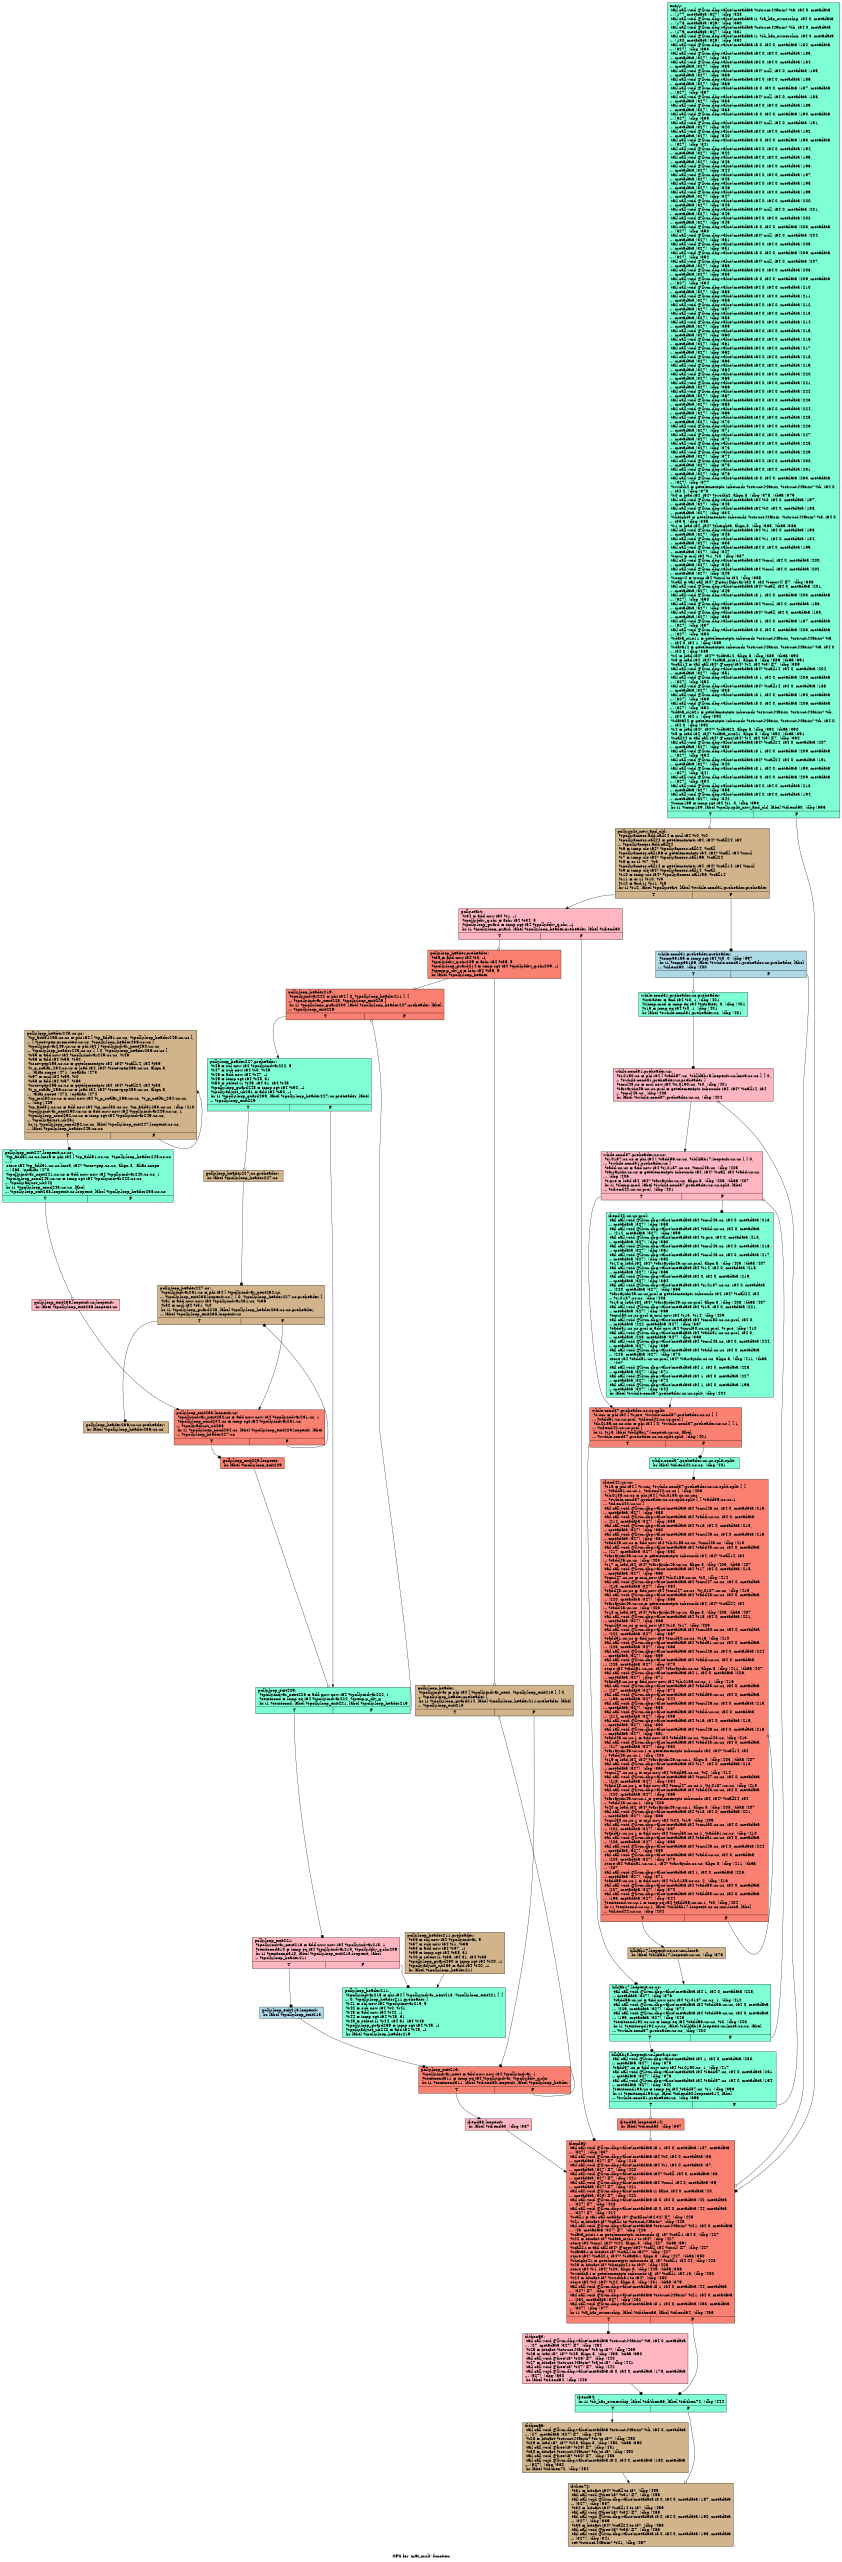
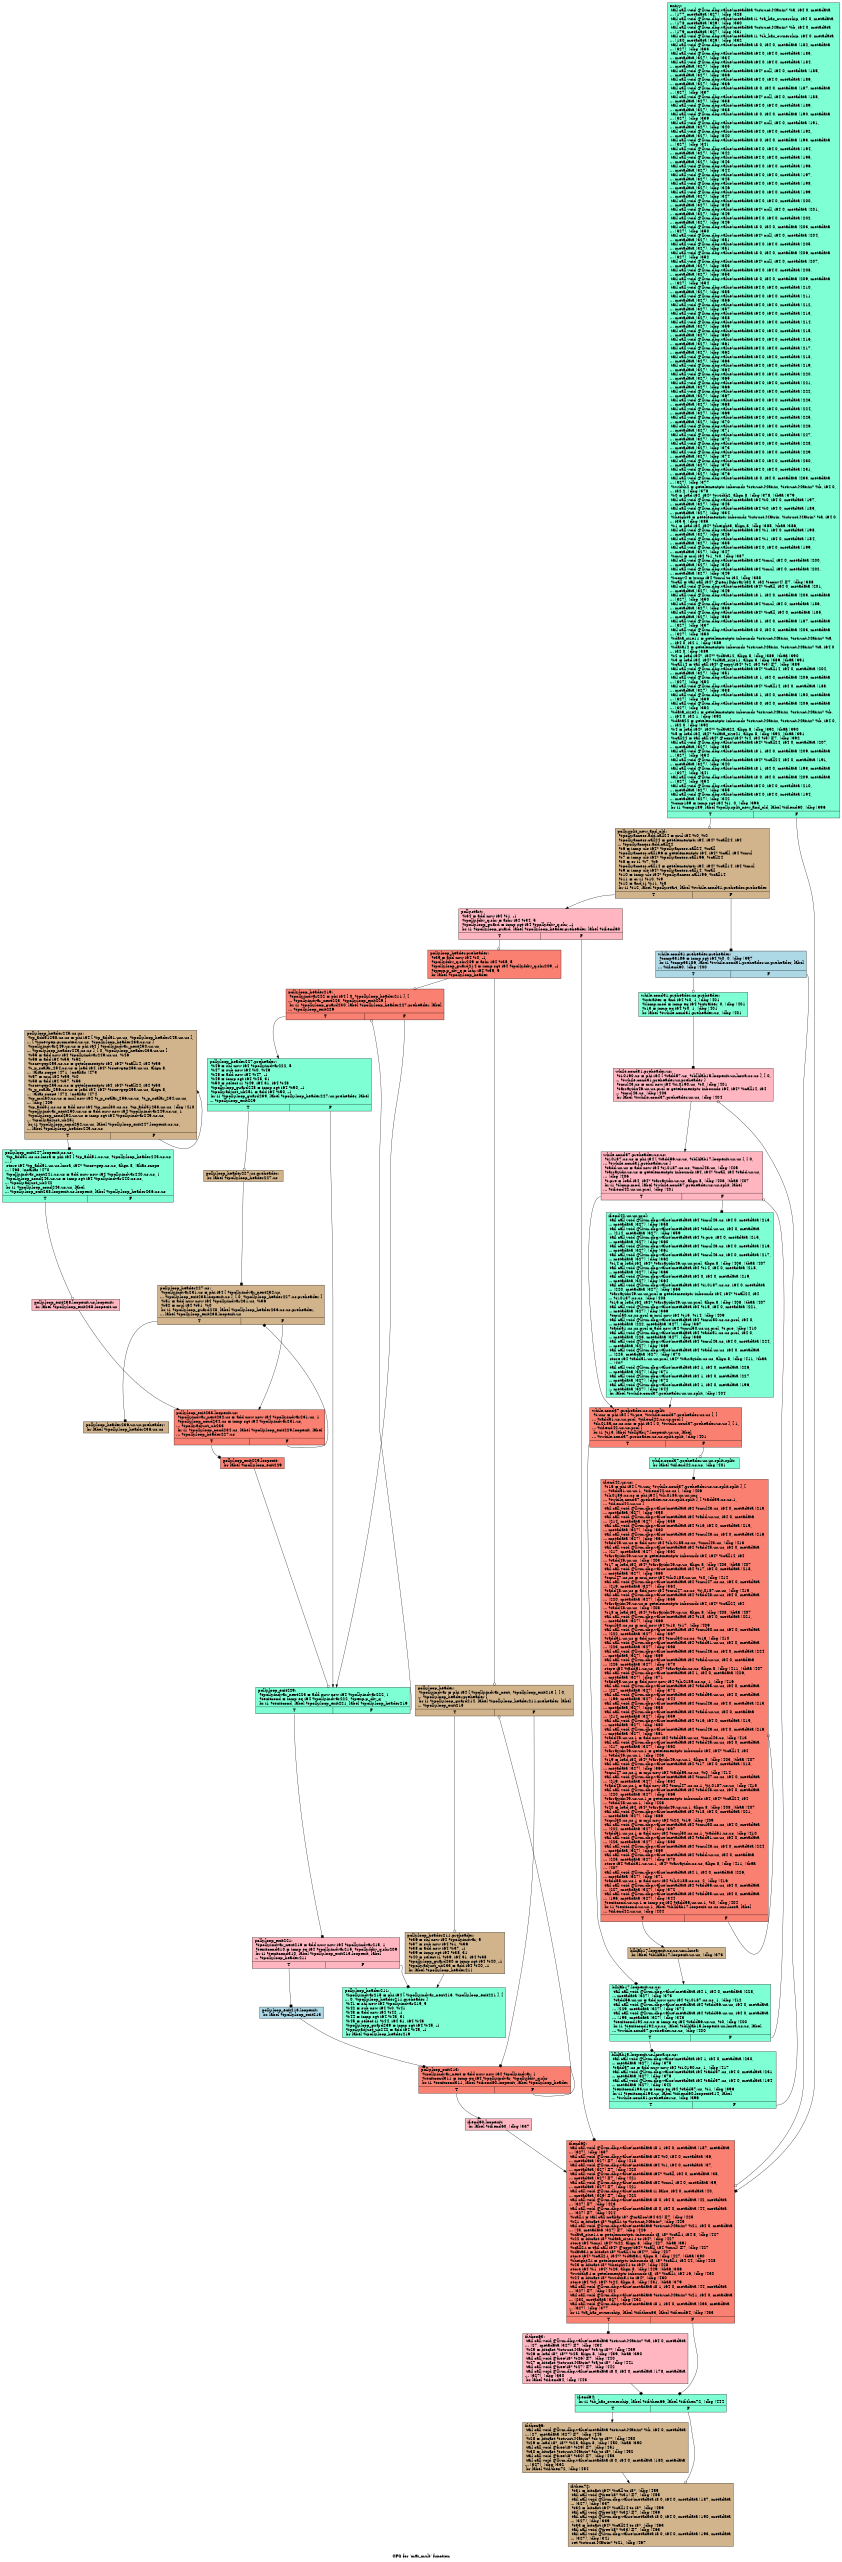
none -> (389, 1354)
(703, 1452) -> (703, 1452)
none -> (455, 1823)
(651, 2124) -> none
